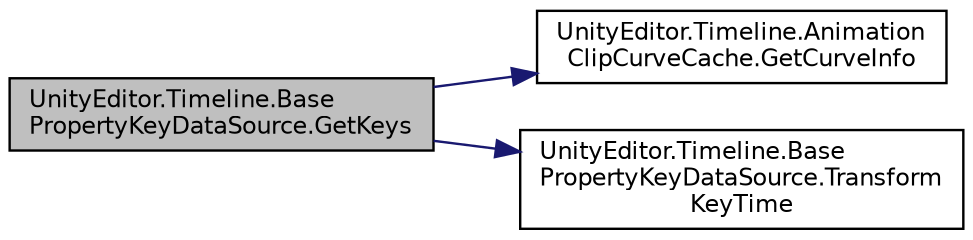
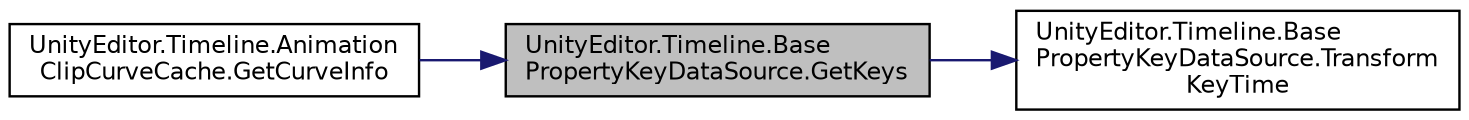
(473, 82) -> (450, 60)
